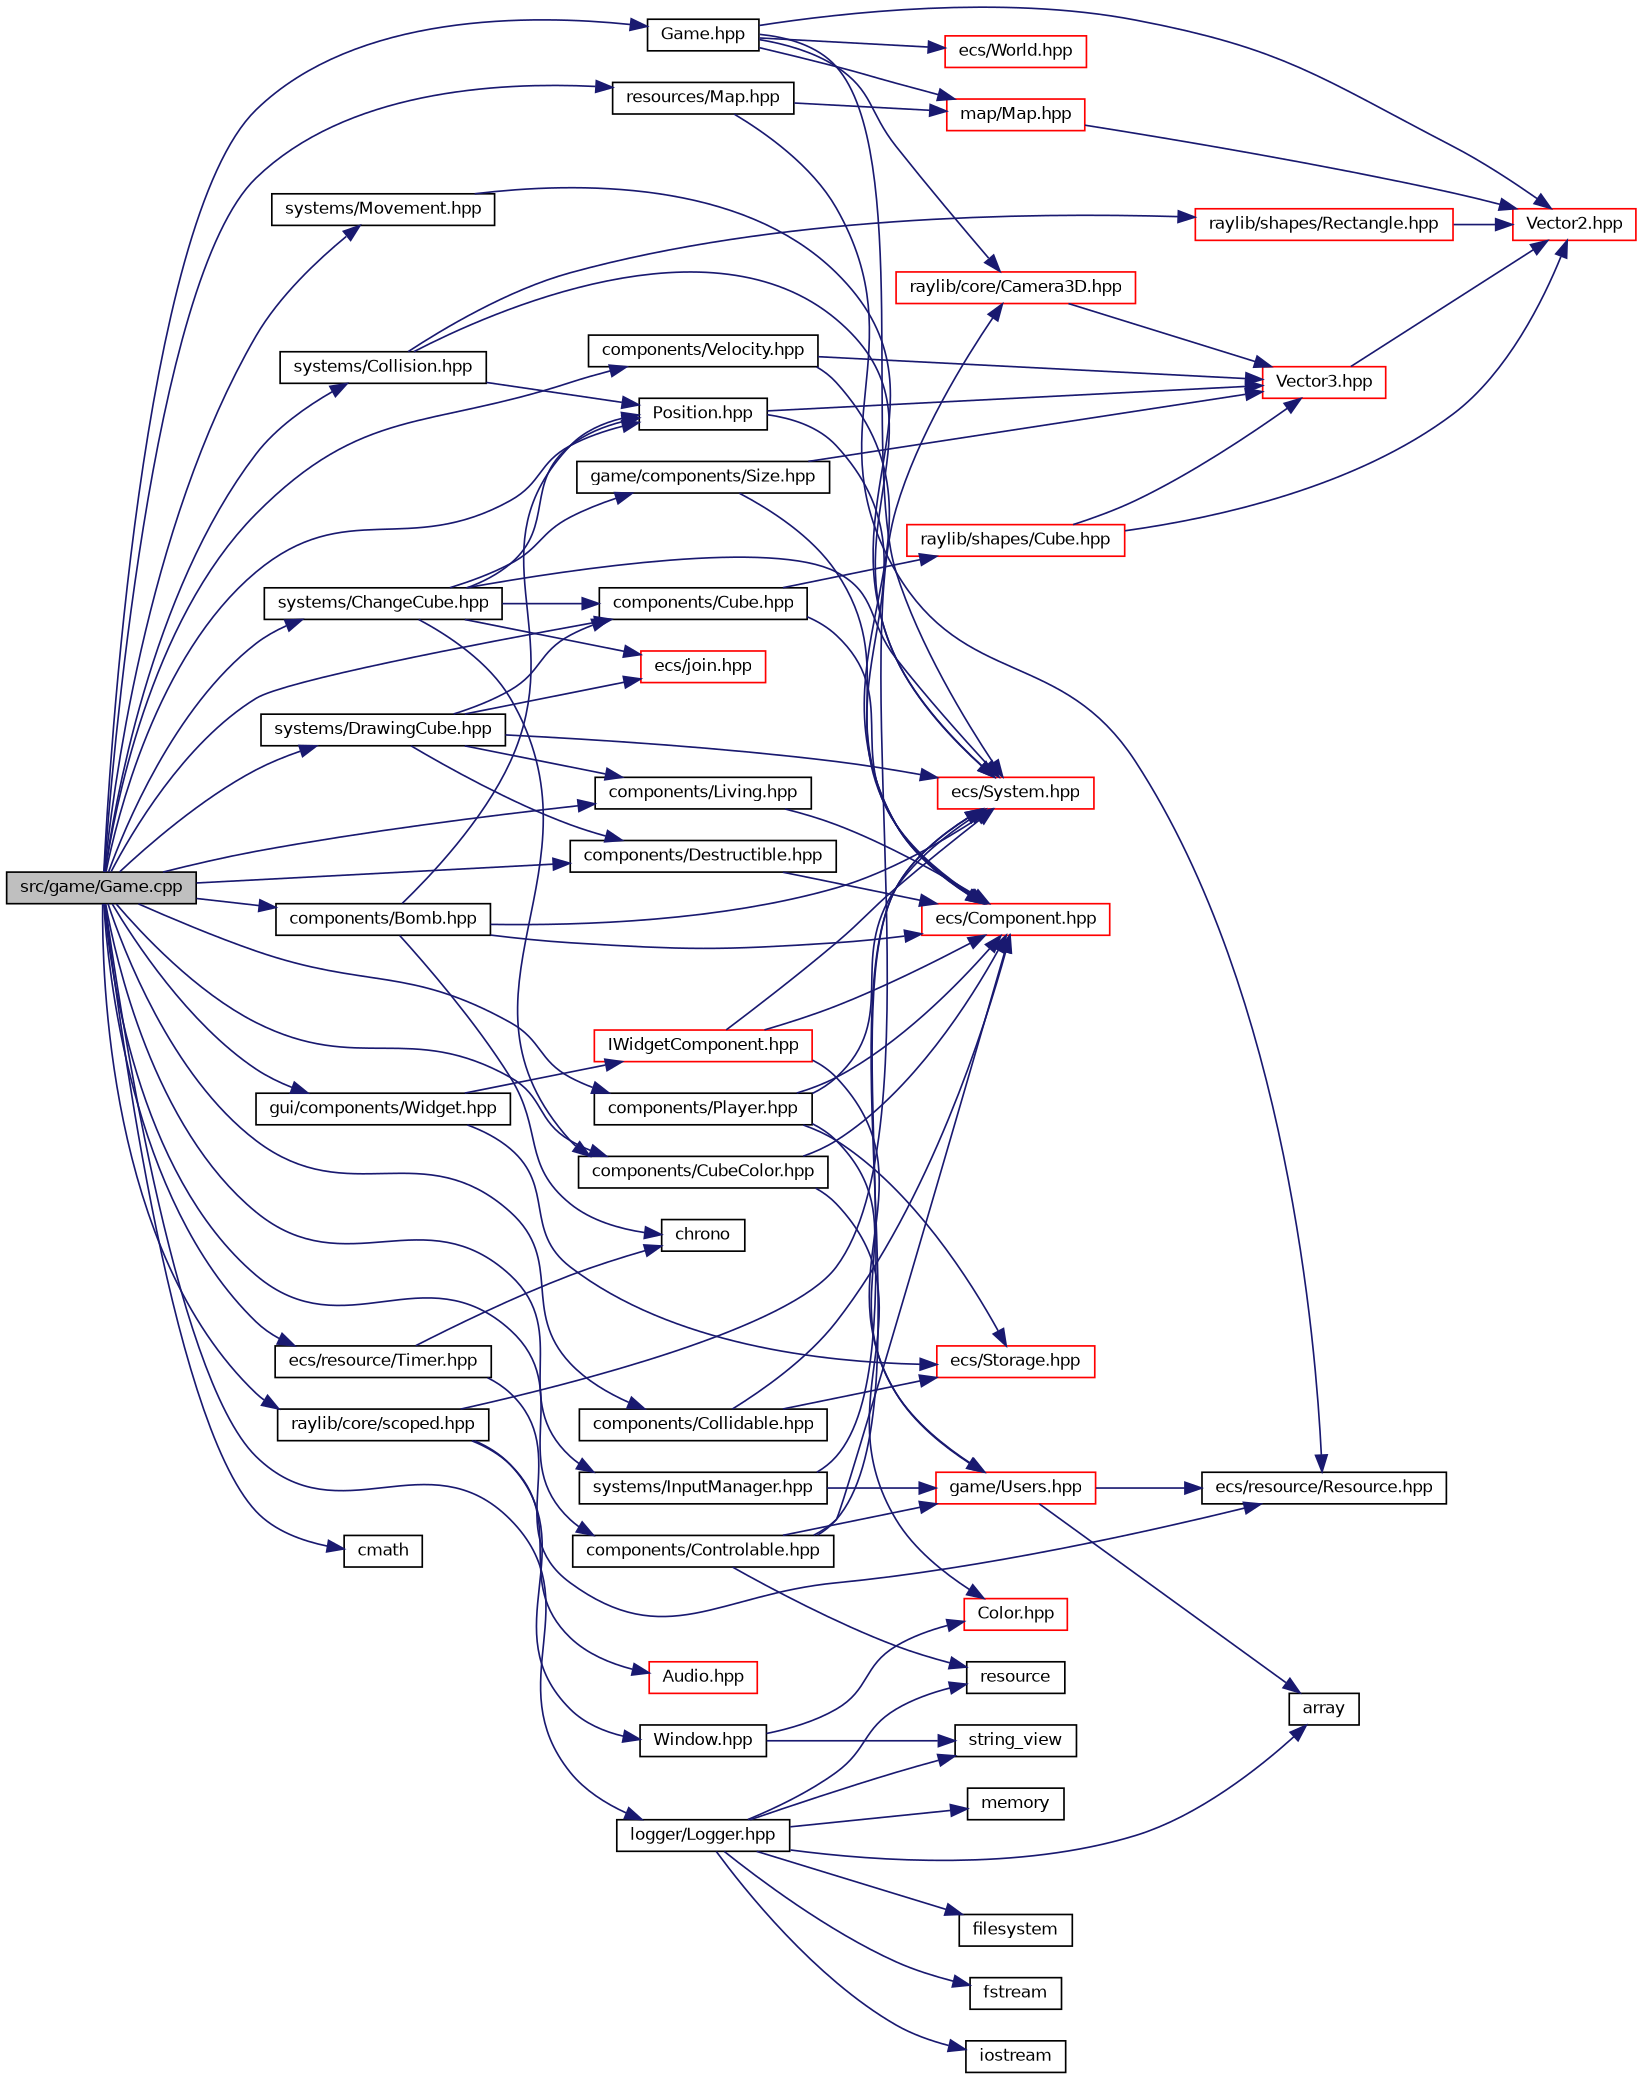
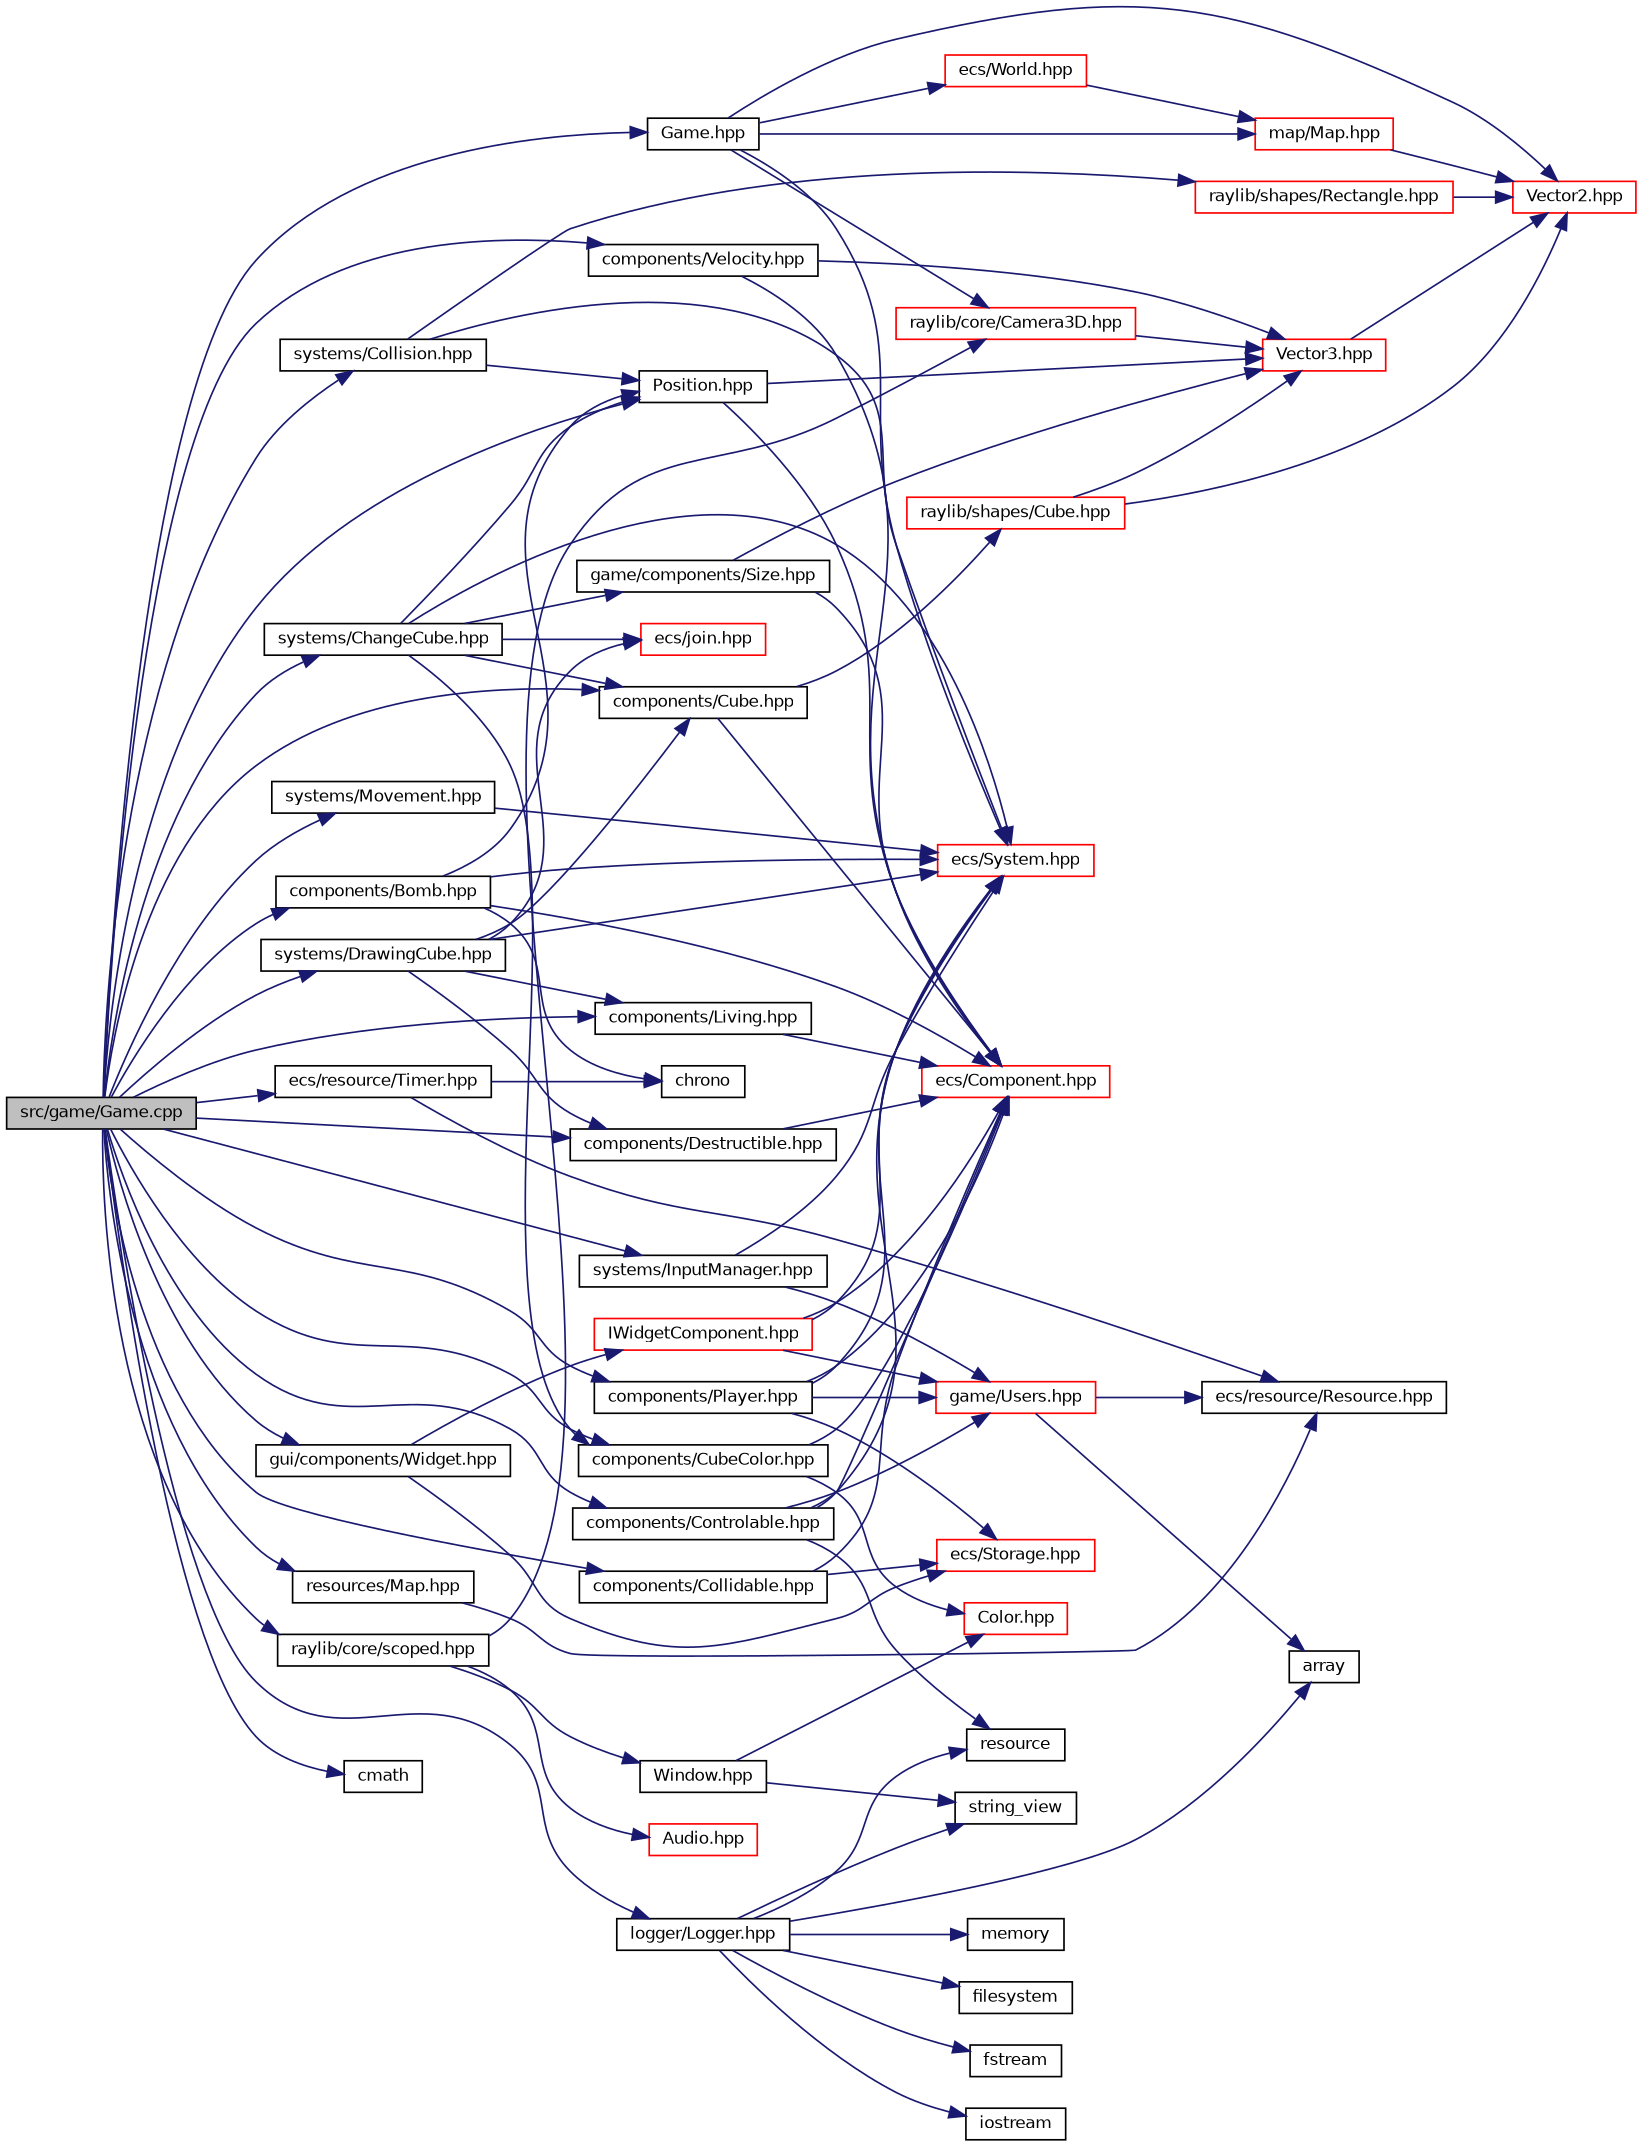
(845, 106) -> (1163, 101)
